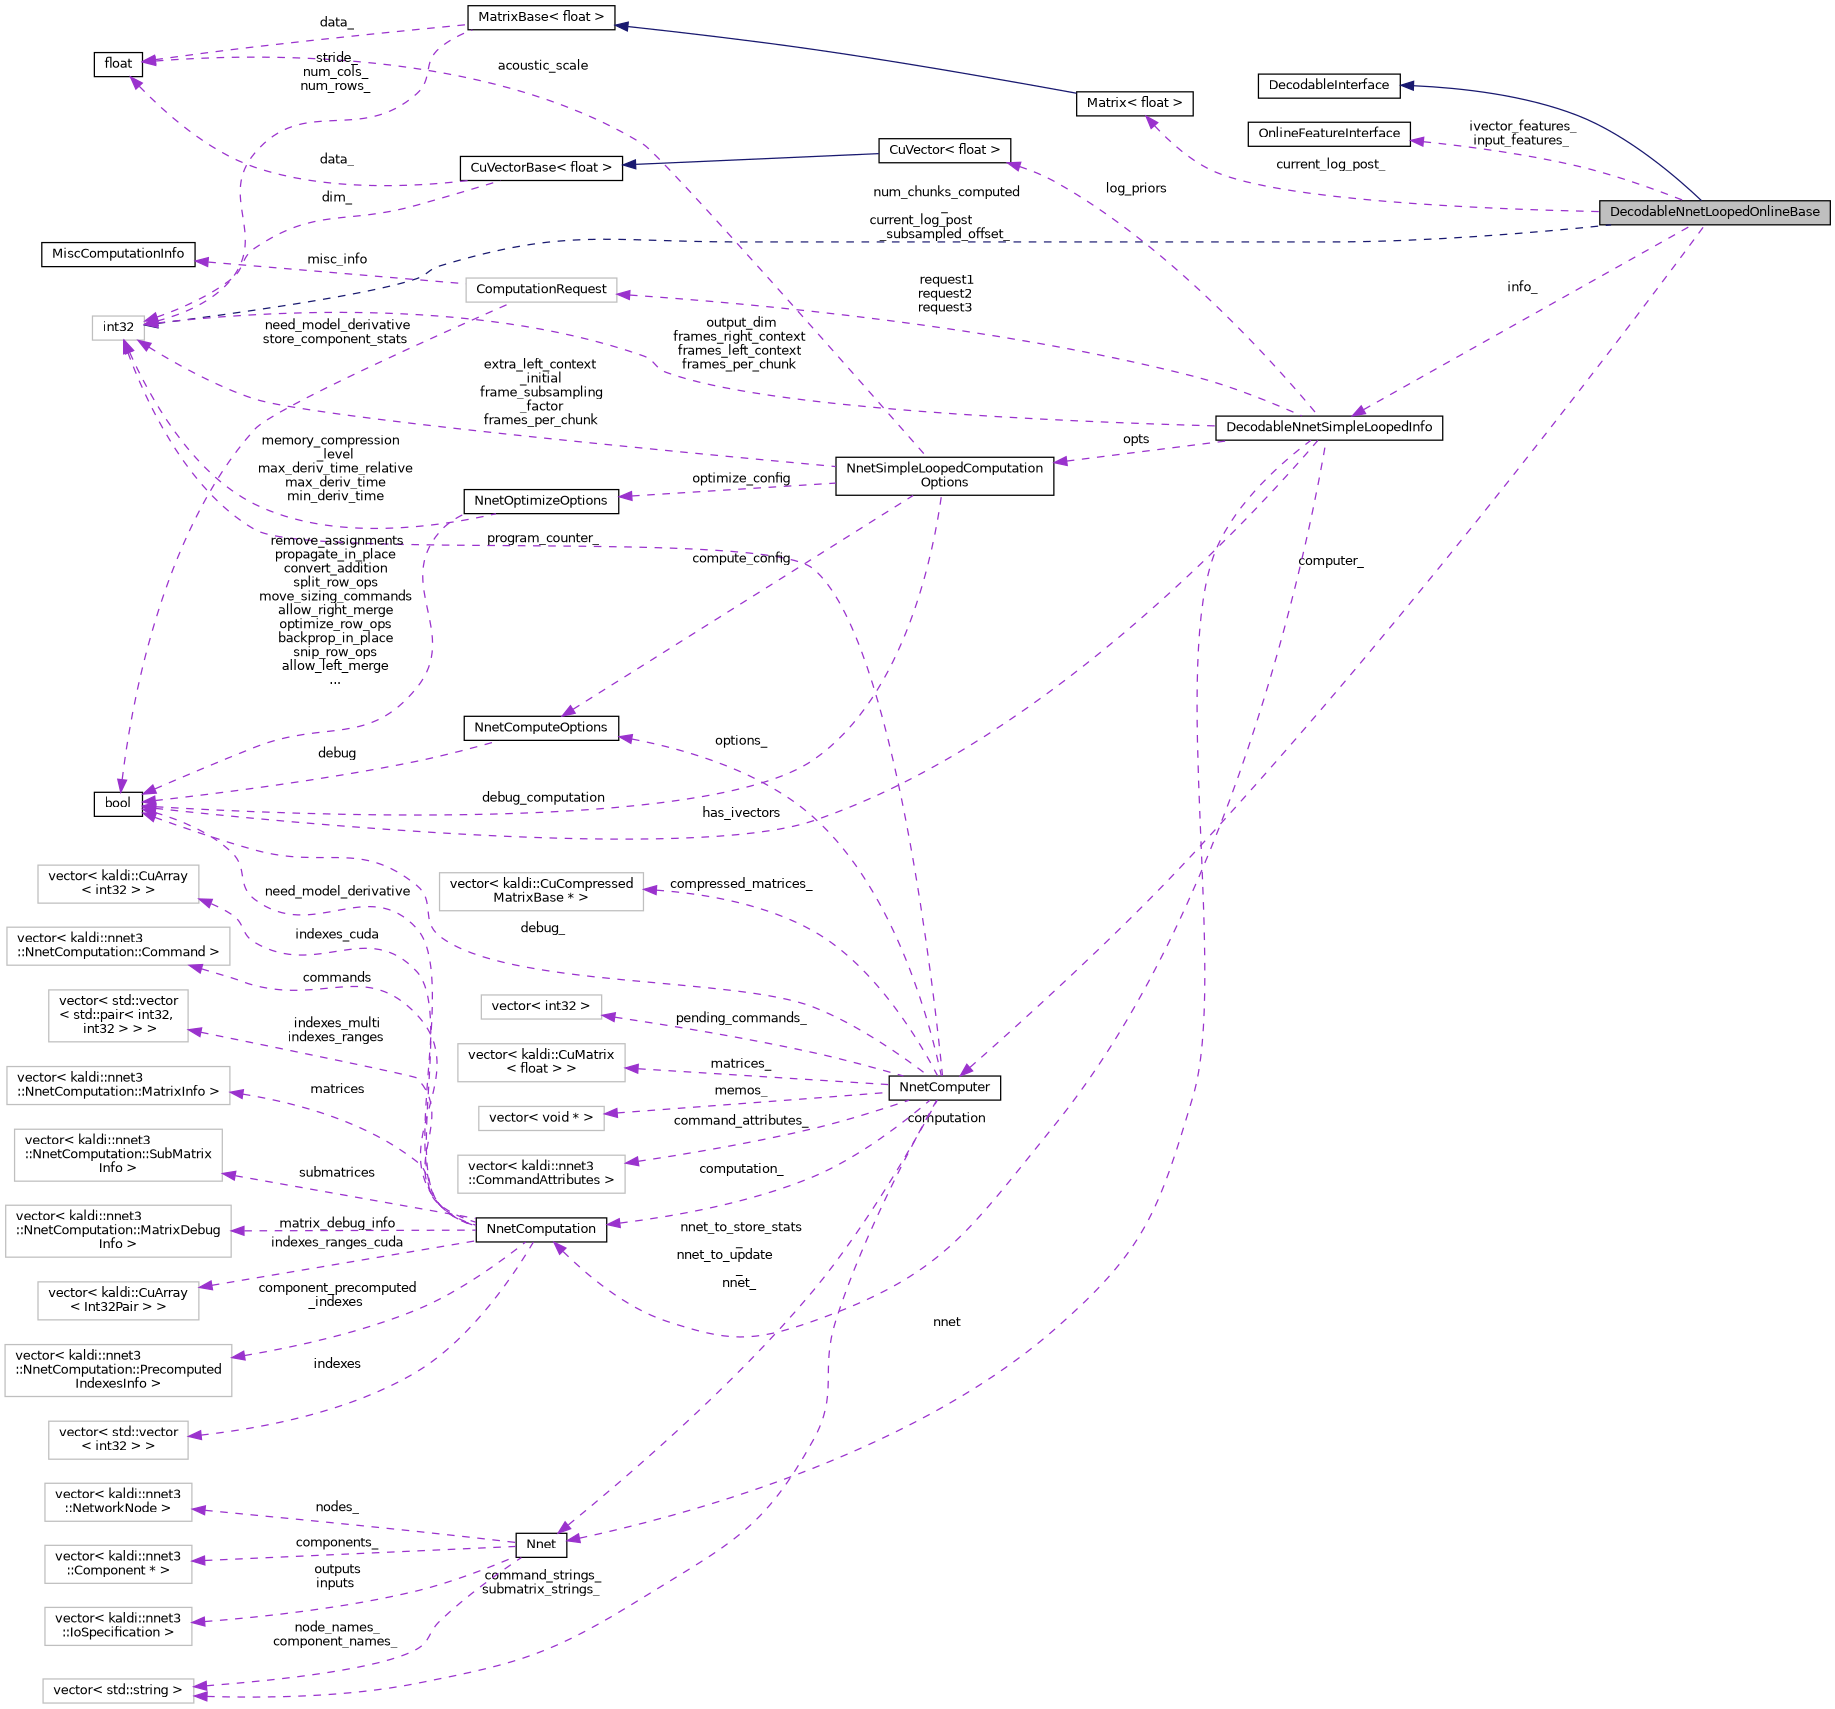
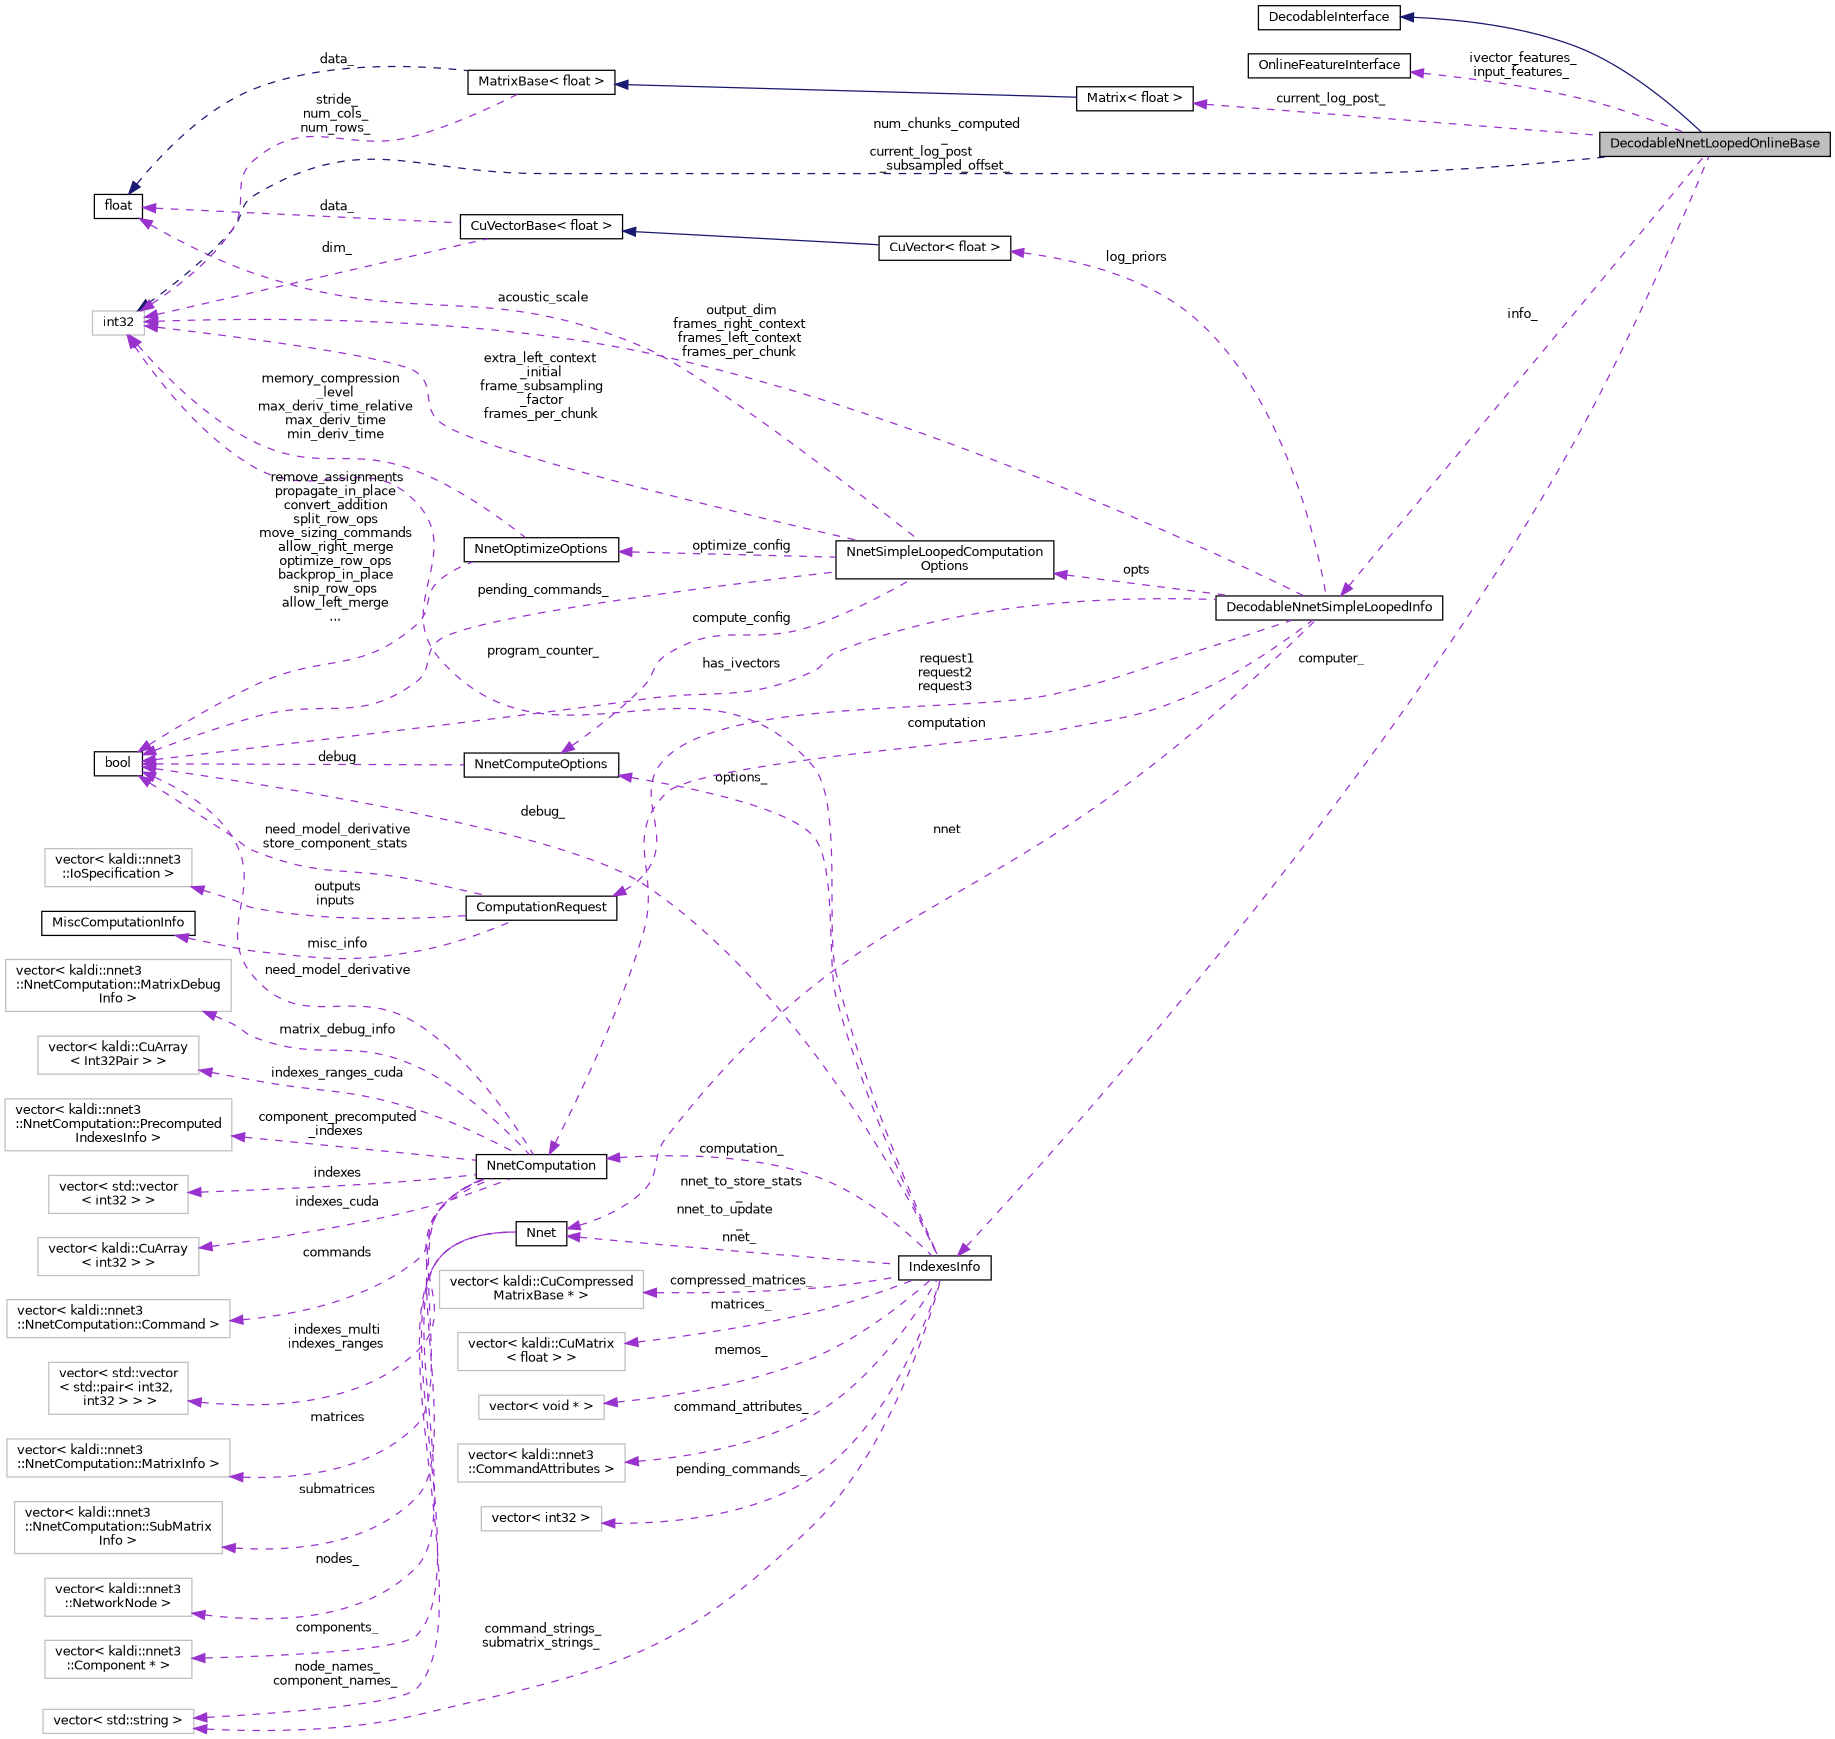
(311, 40) -> (285, 79)
(542, 290) -> (542, 908)
(542, 799) -> (542, 591)
(945, 1088) -> (945, 1268)
(363, 1602) -> (333, 917)
